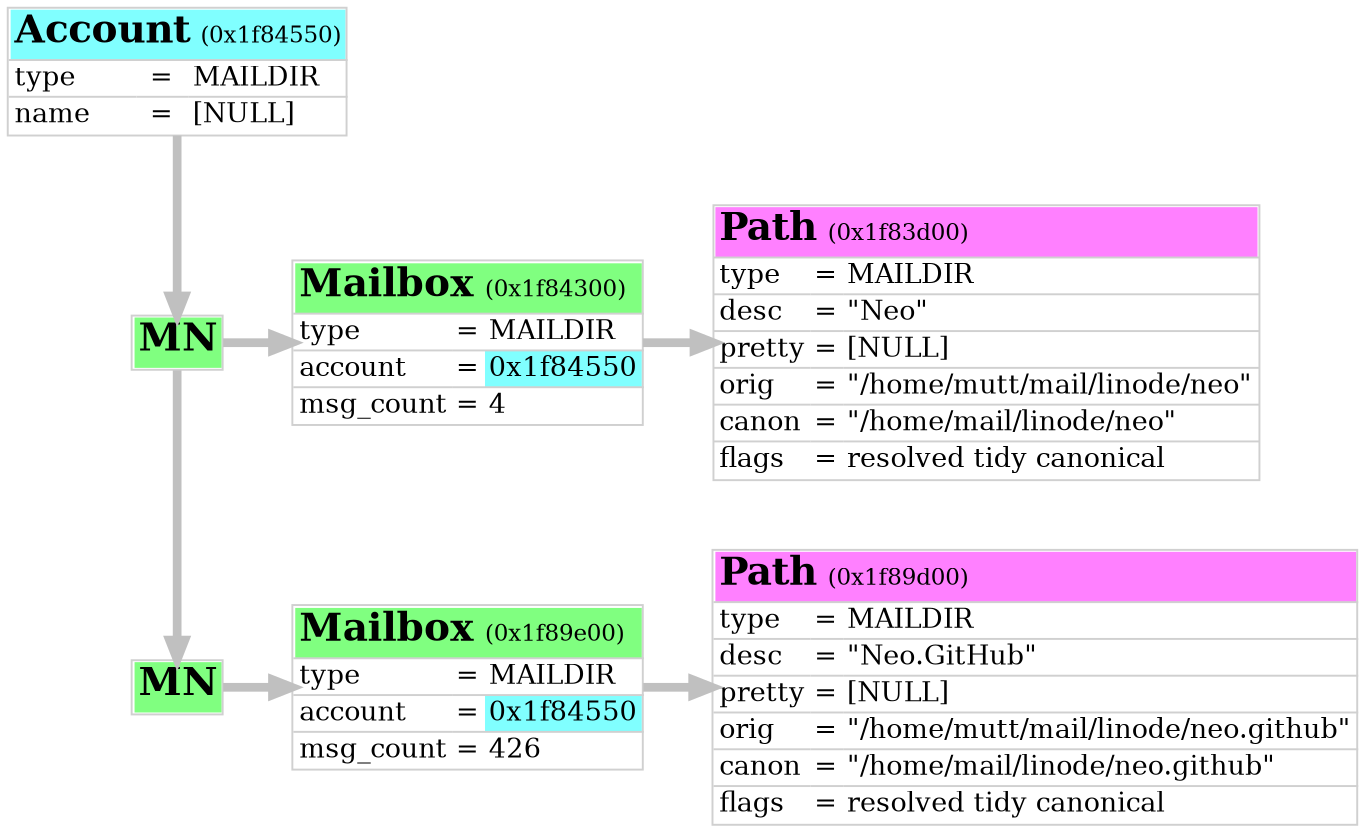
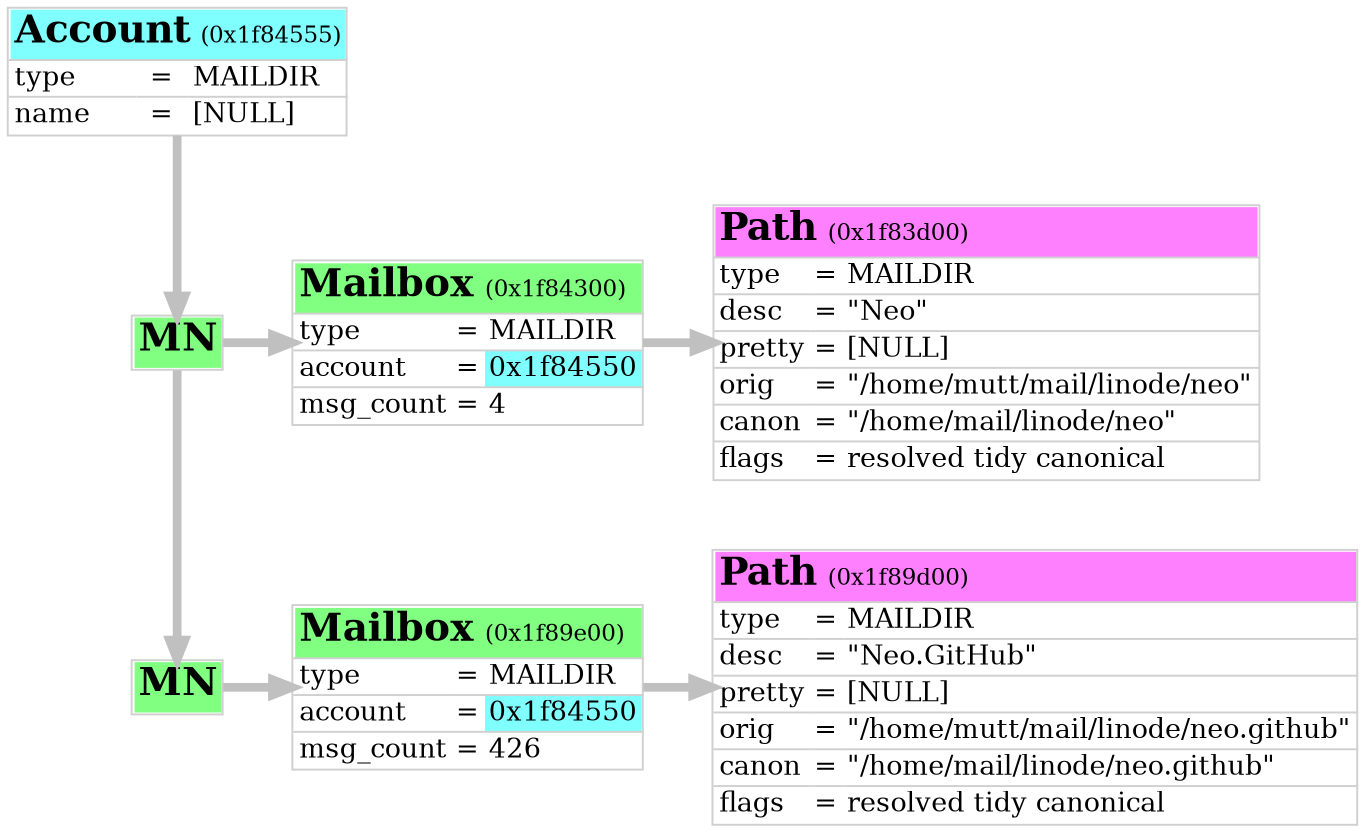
(271, 36) -> (271, 36)
